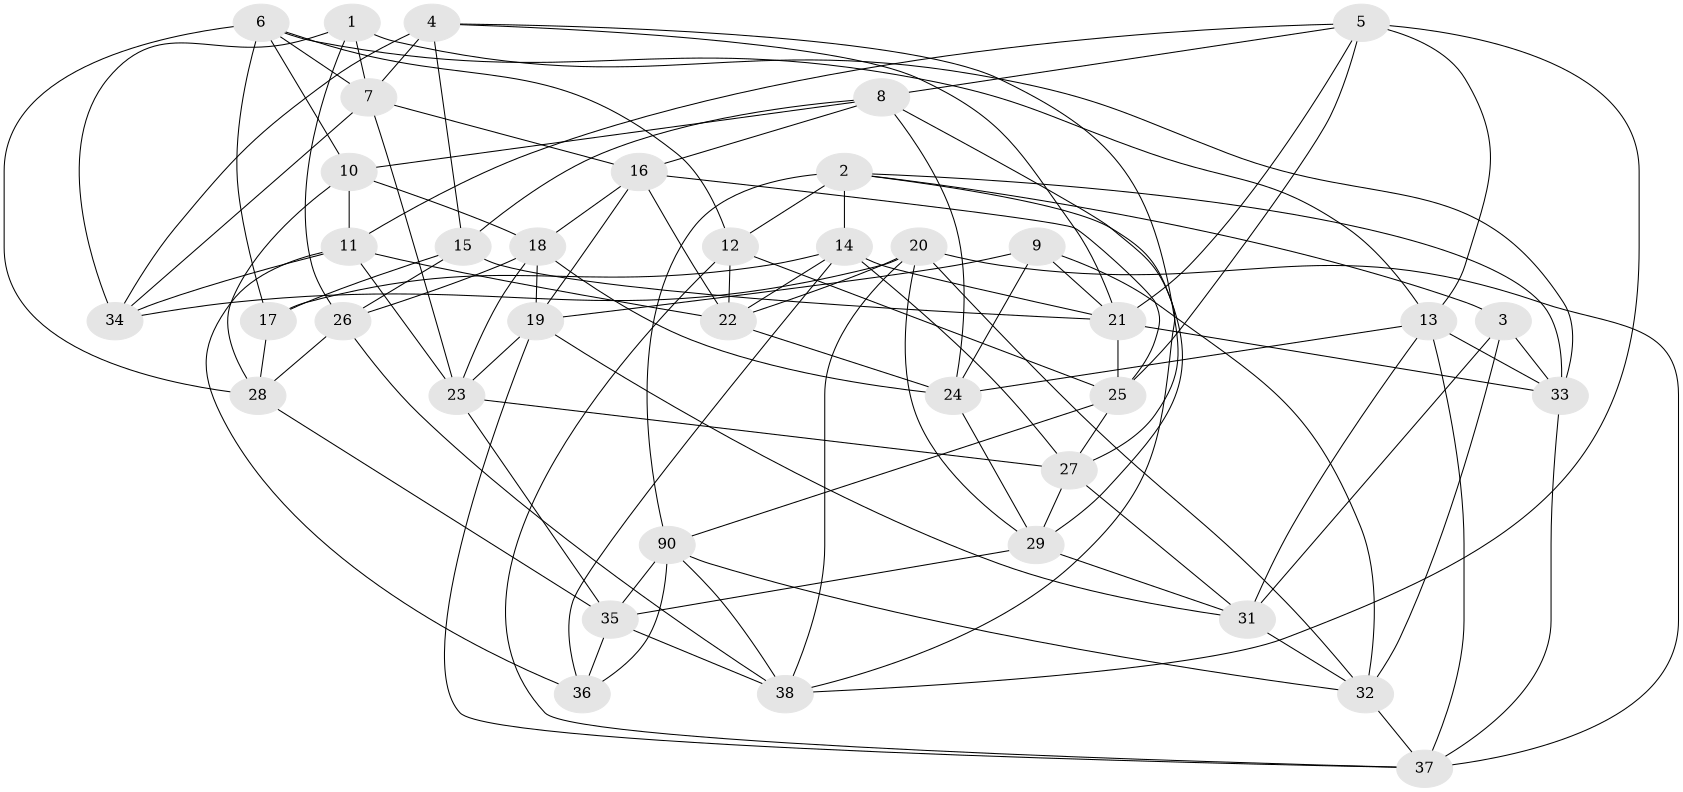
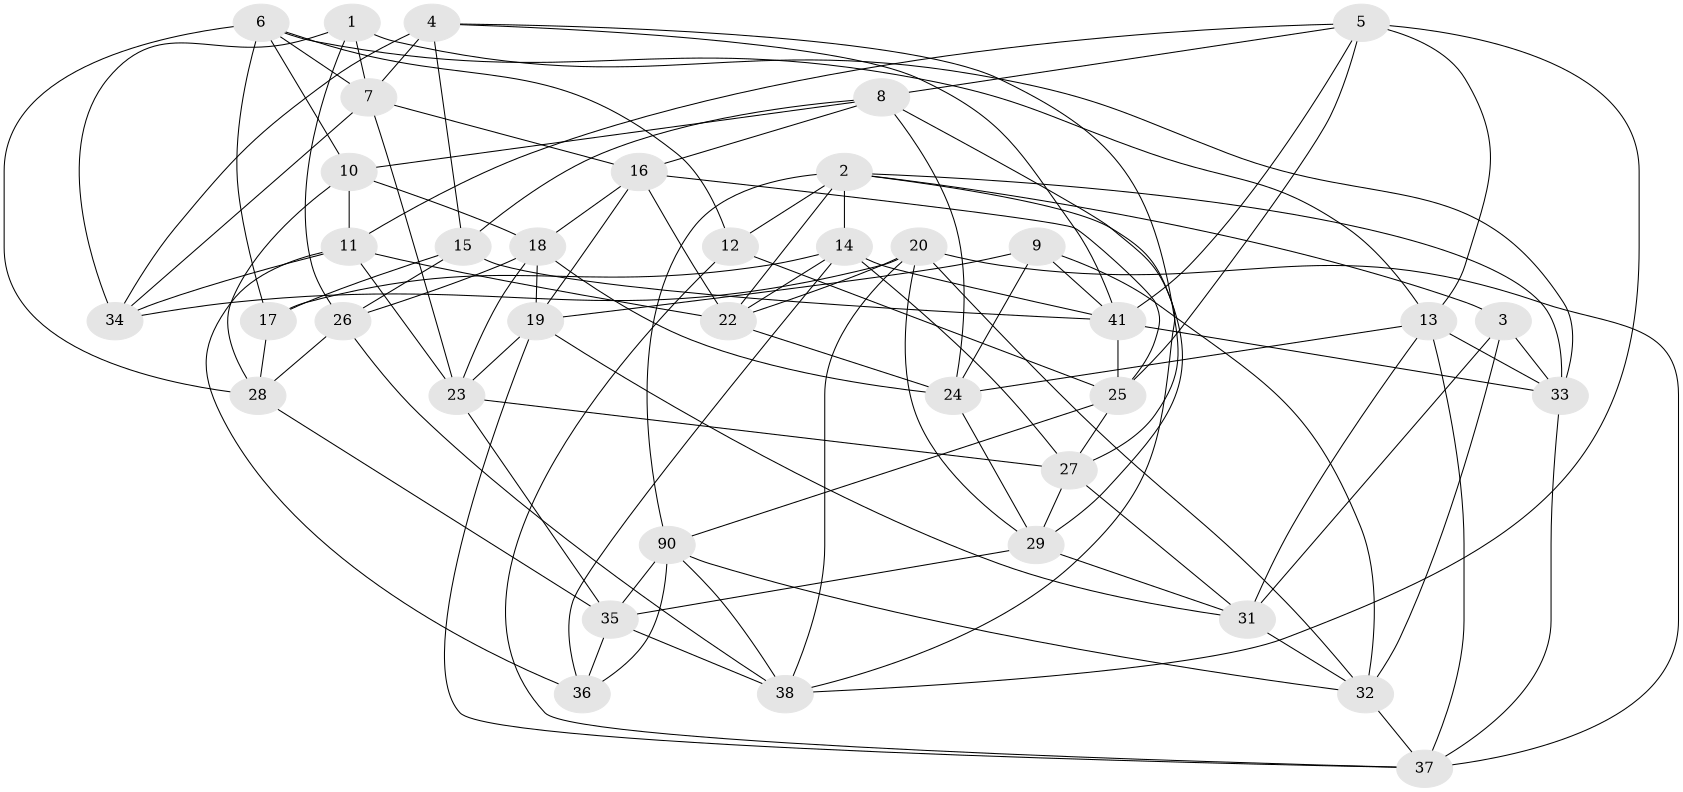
(729, 284) -> (787, 246)
(1118, 321) -> (1118, 321)
